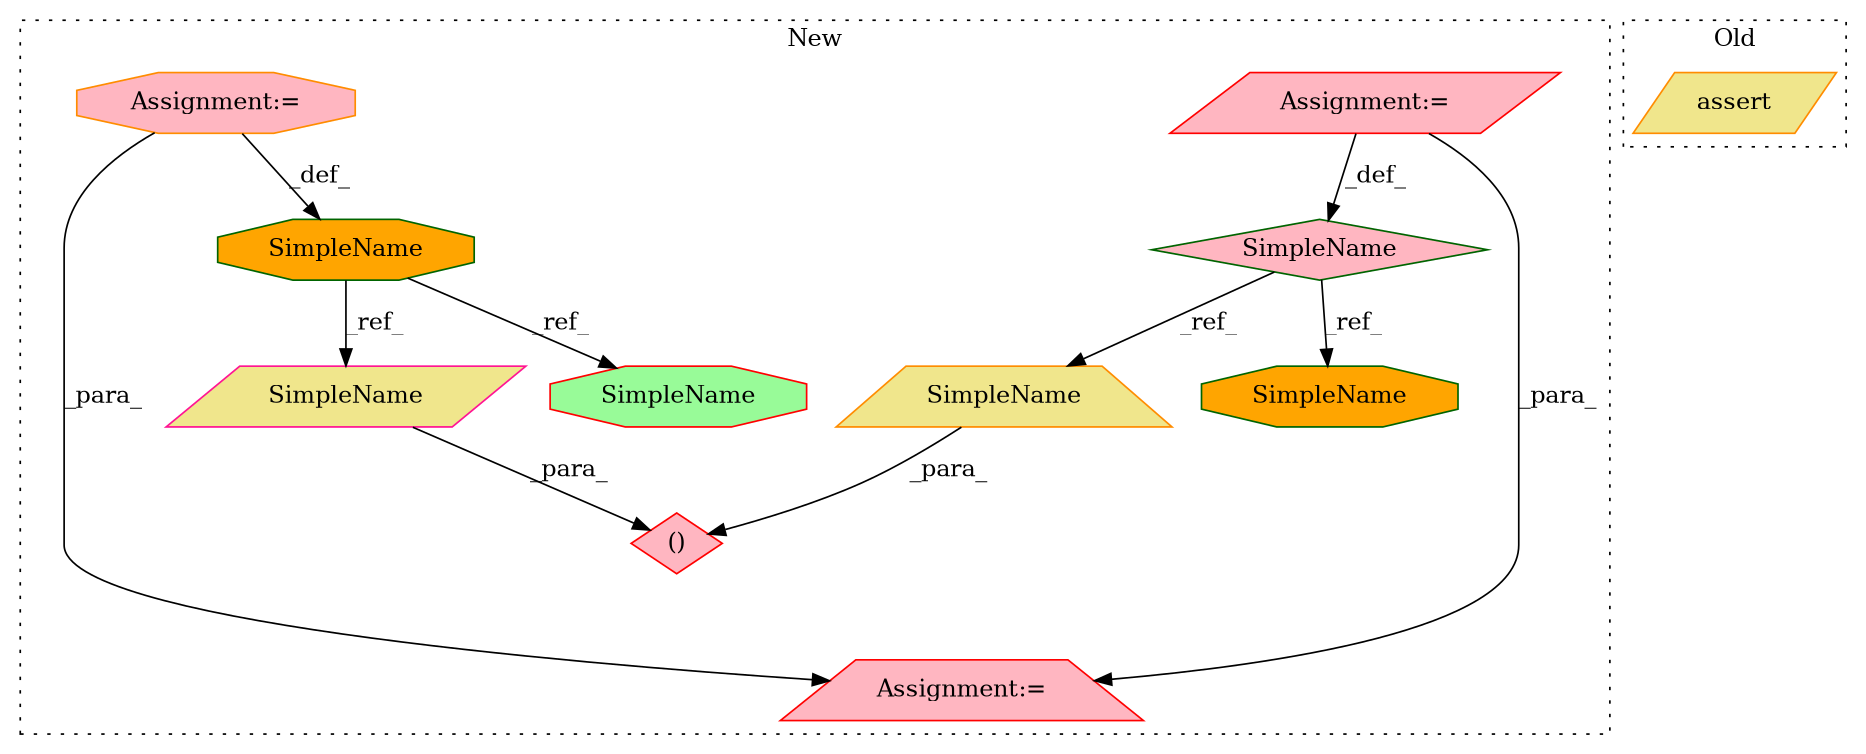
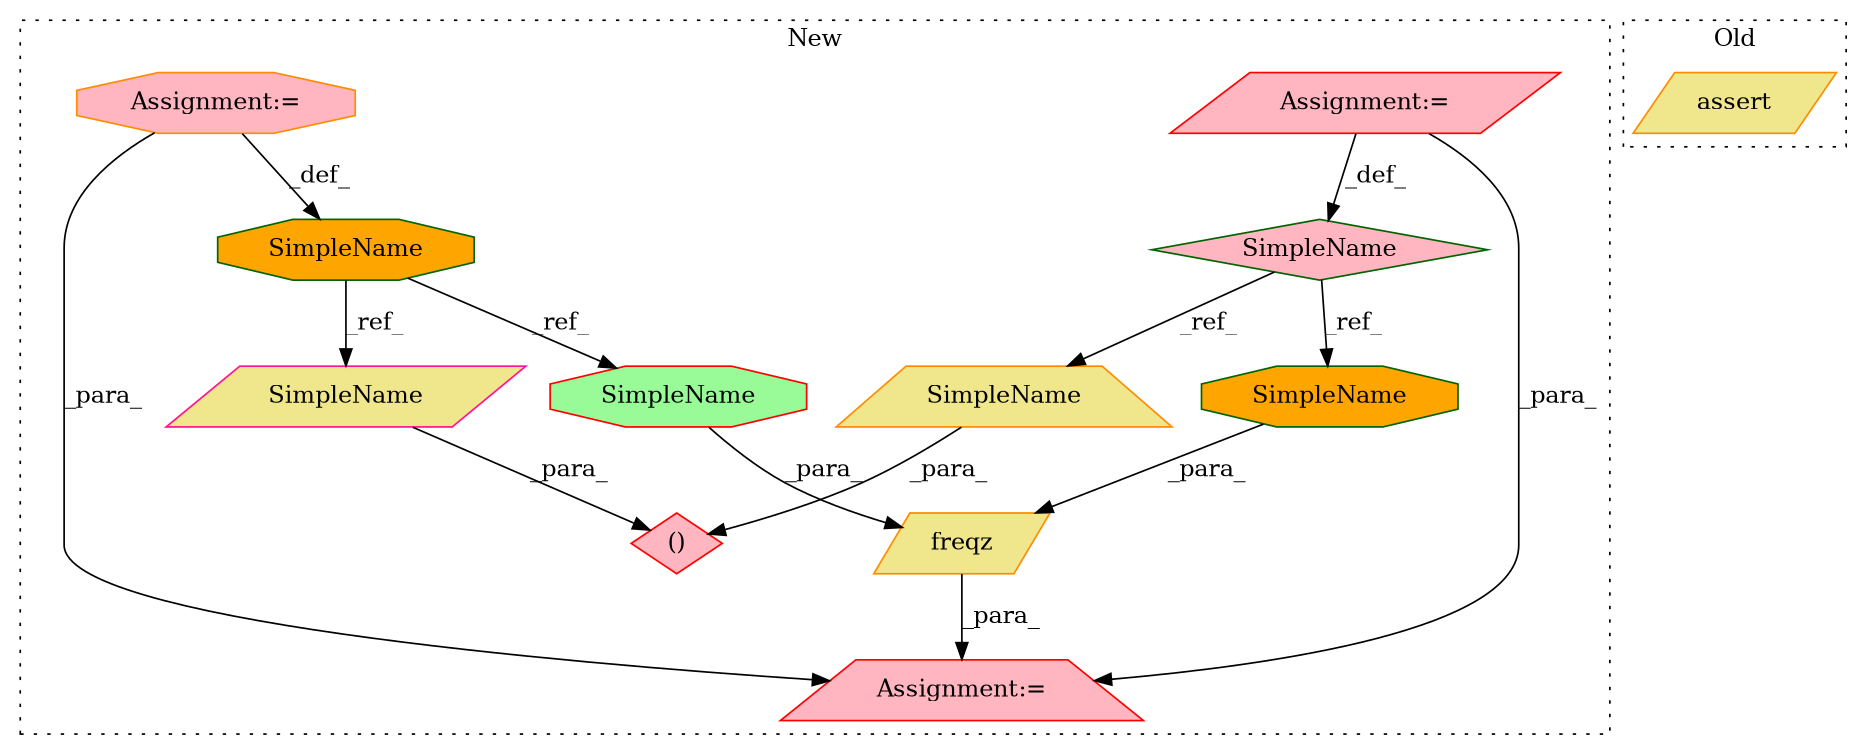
none -> (962, 543)
